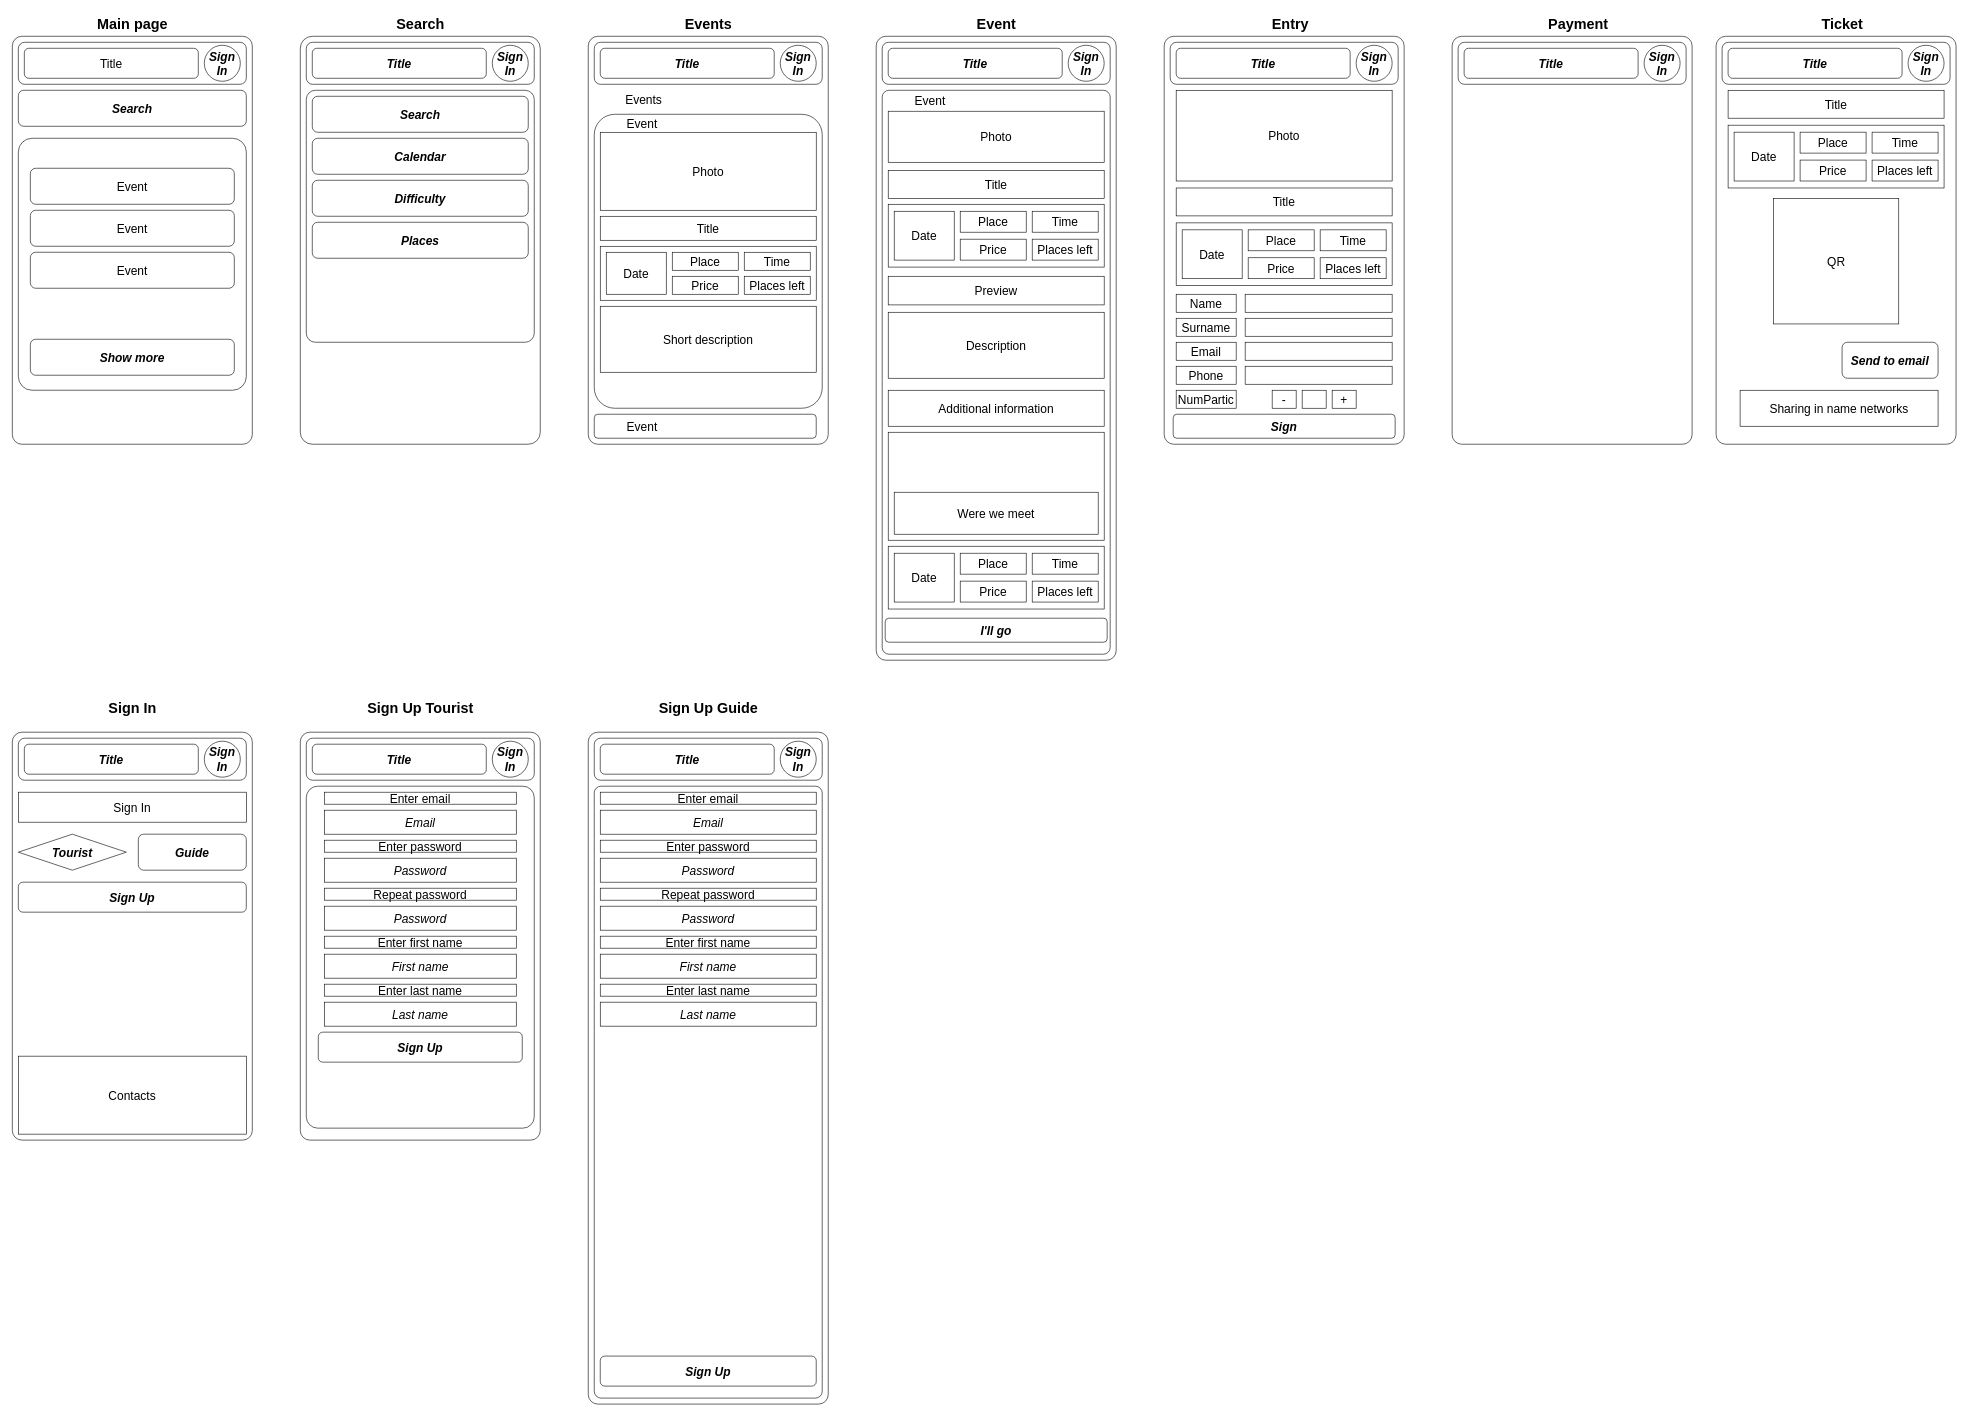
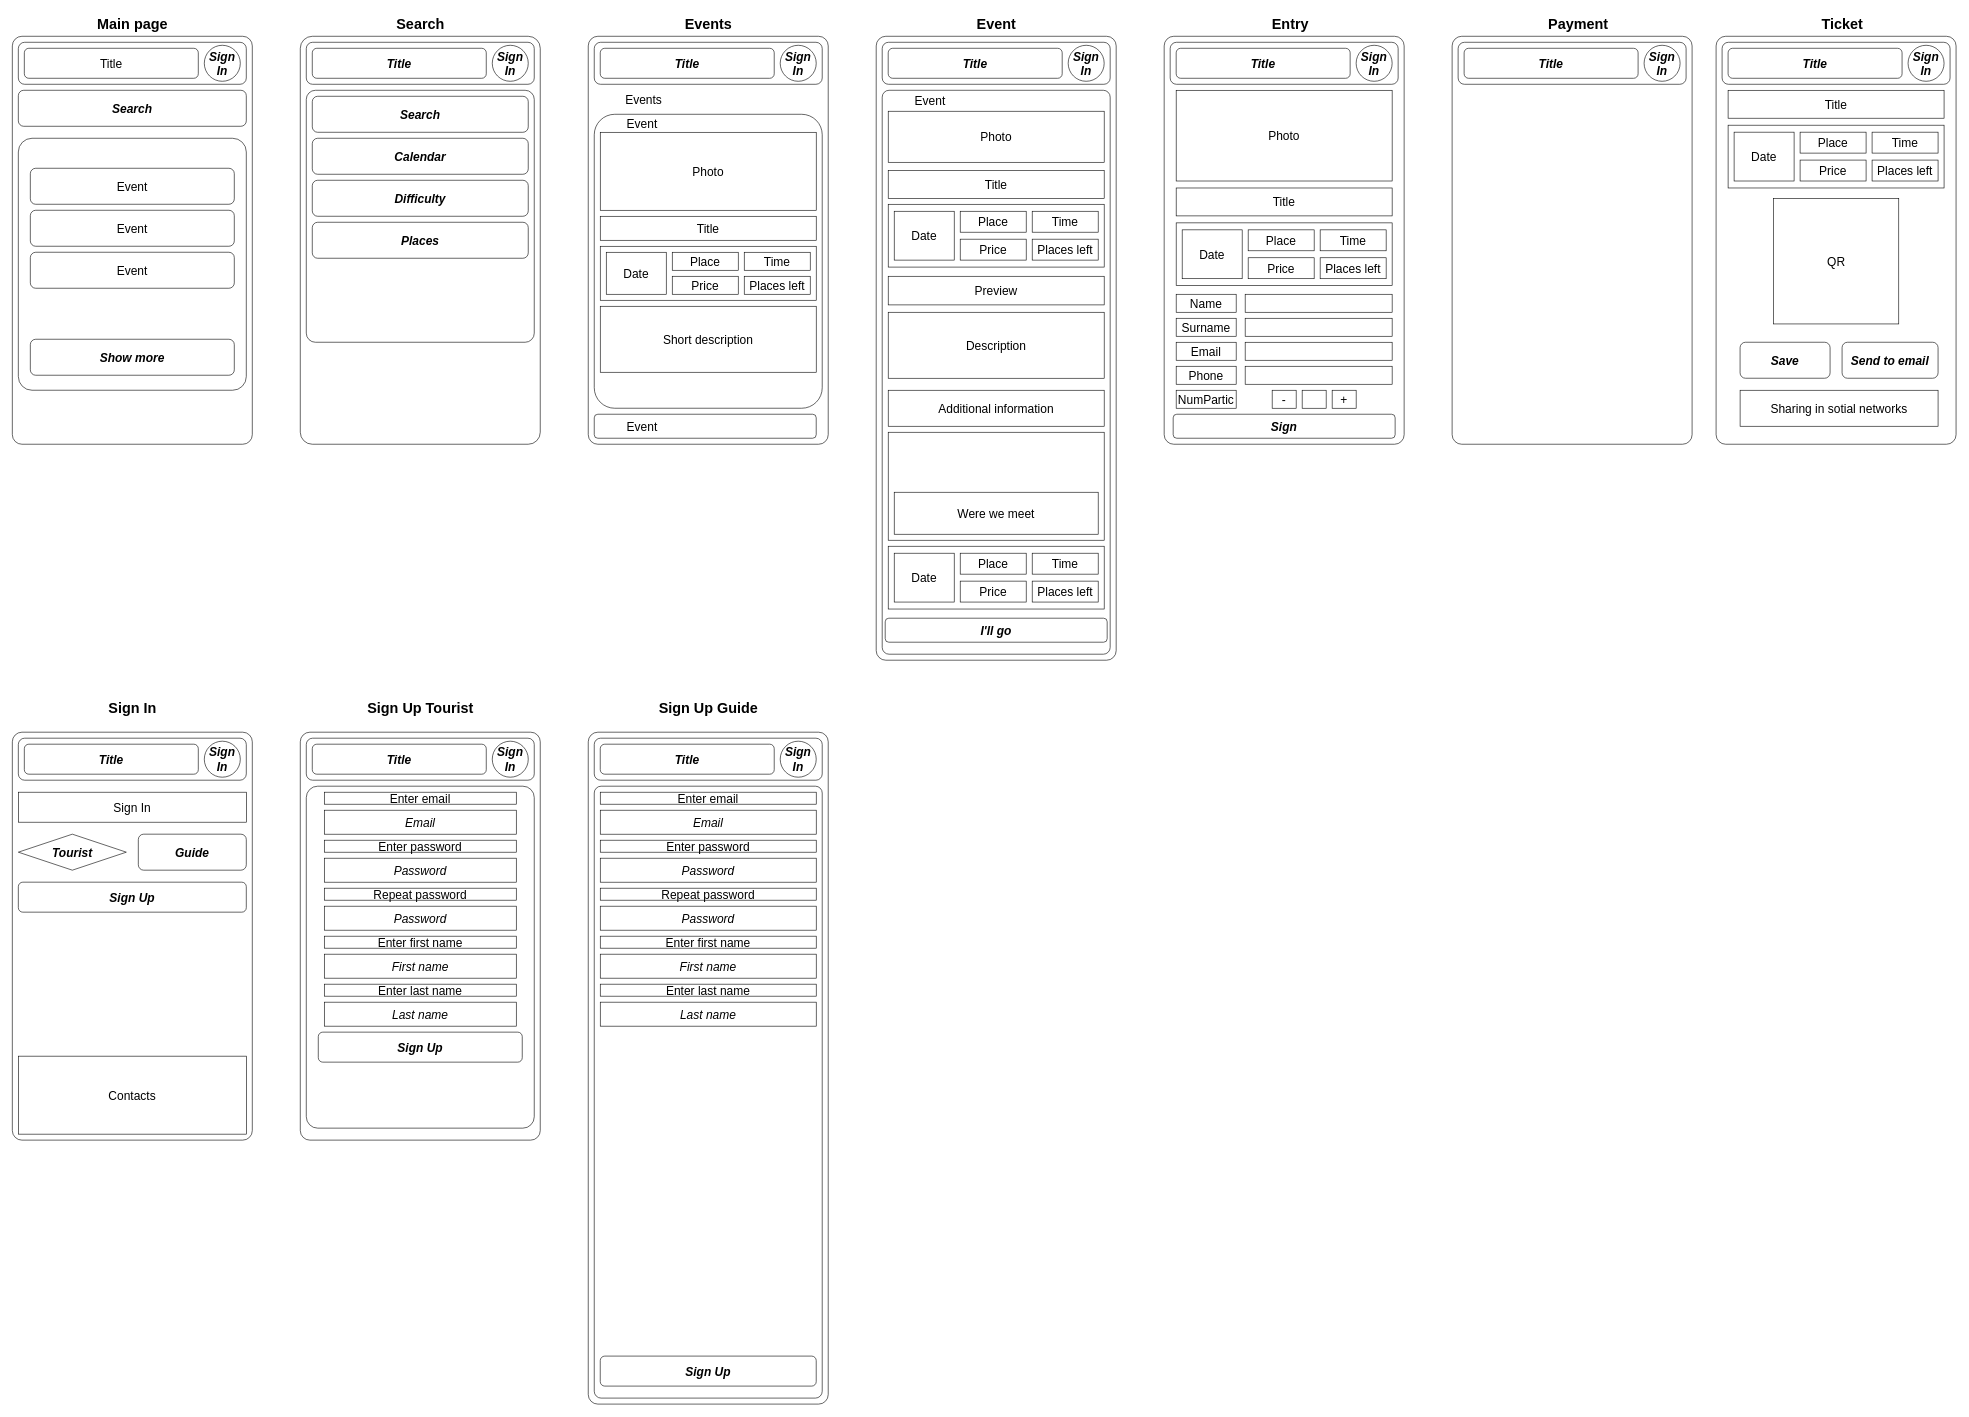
none -> (1785, 360)
(1839, 408) -> (1839, 408)
